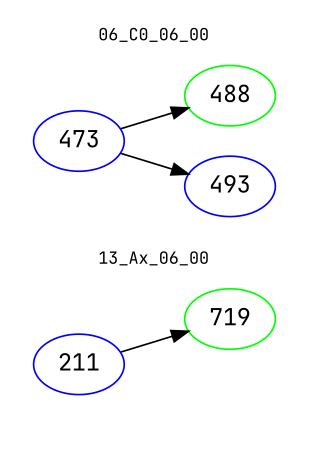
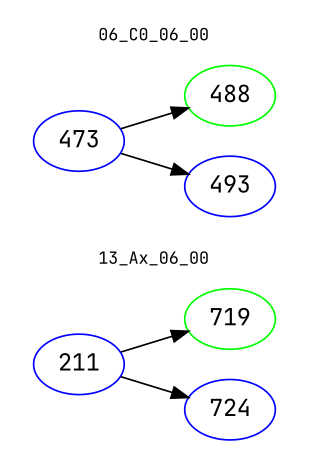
none -> (230, 410)
